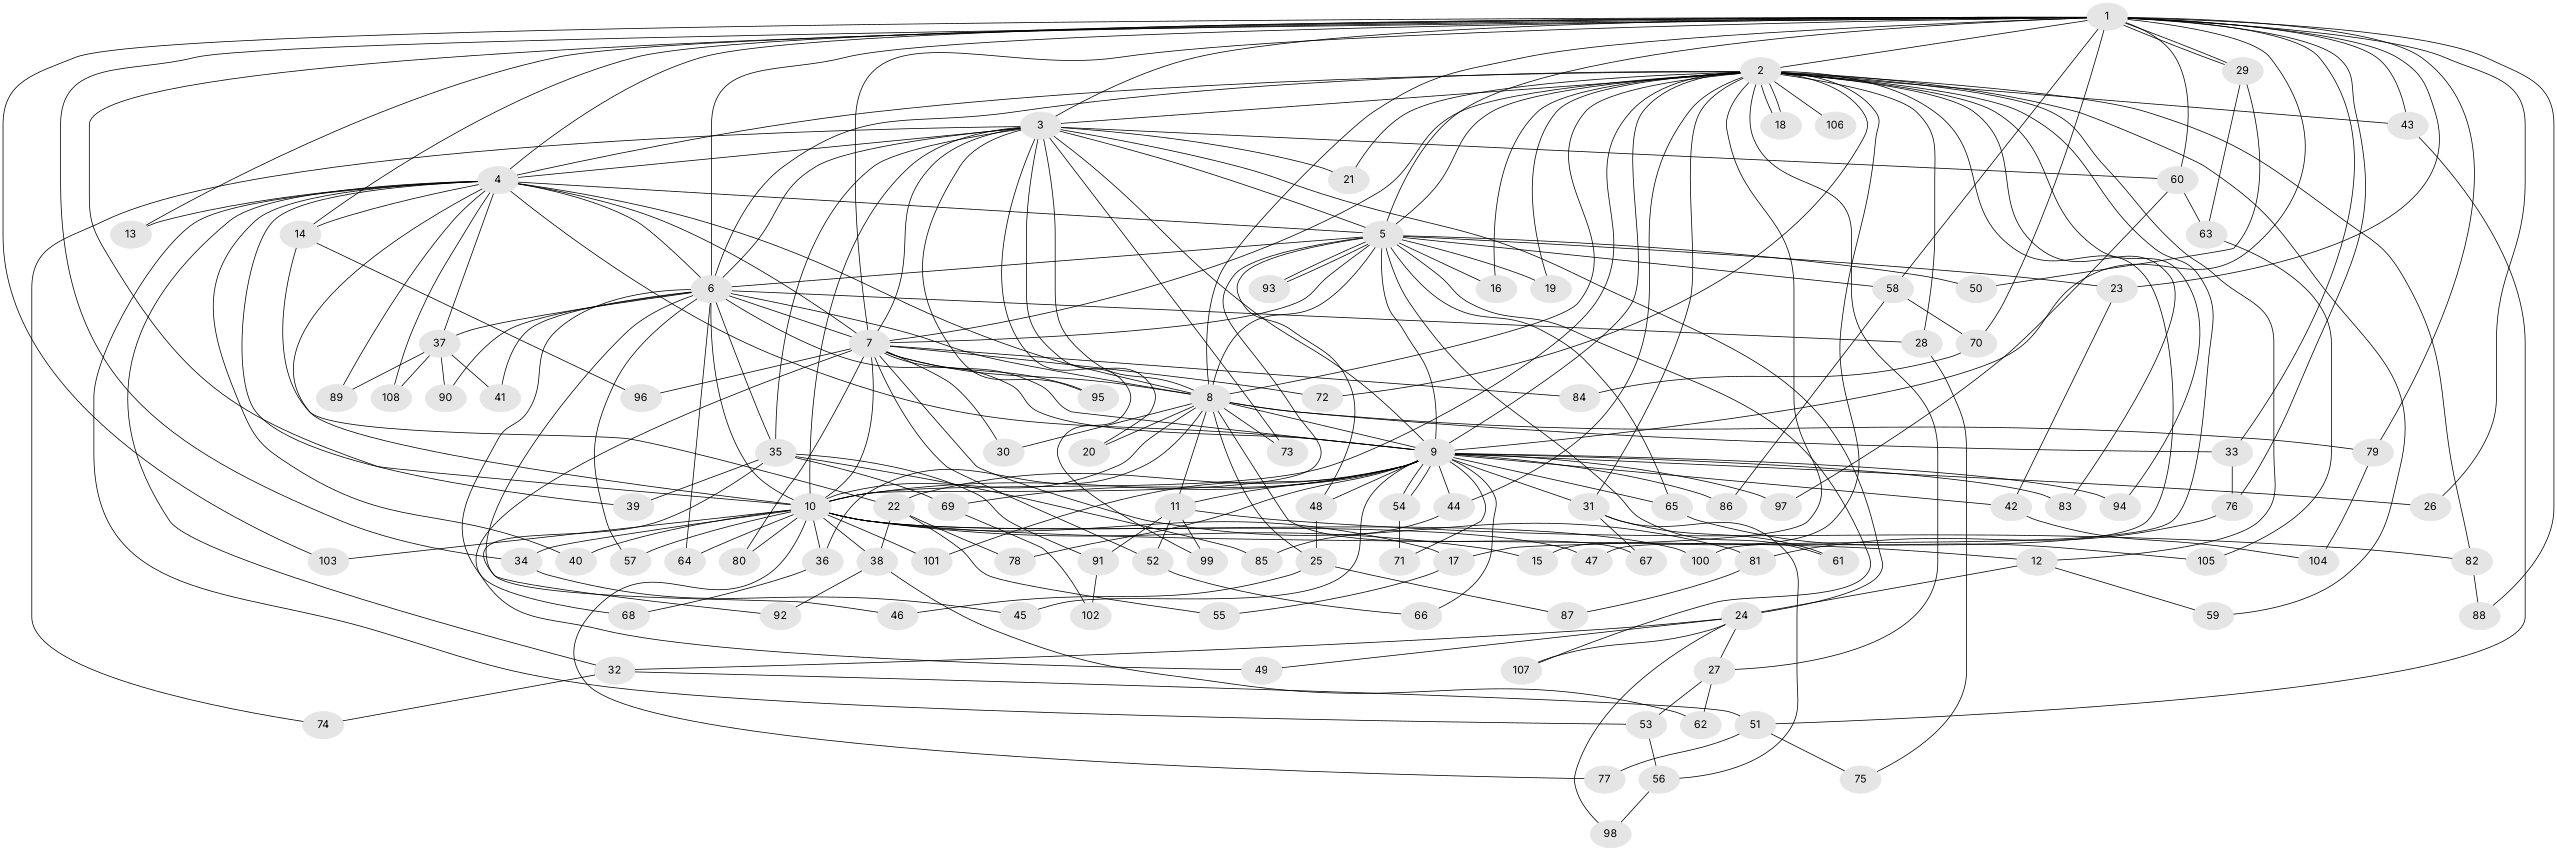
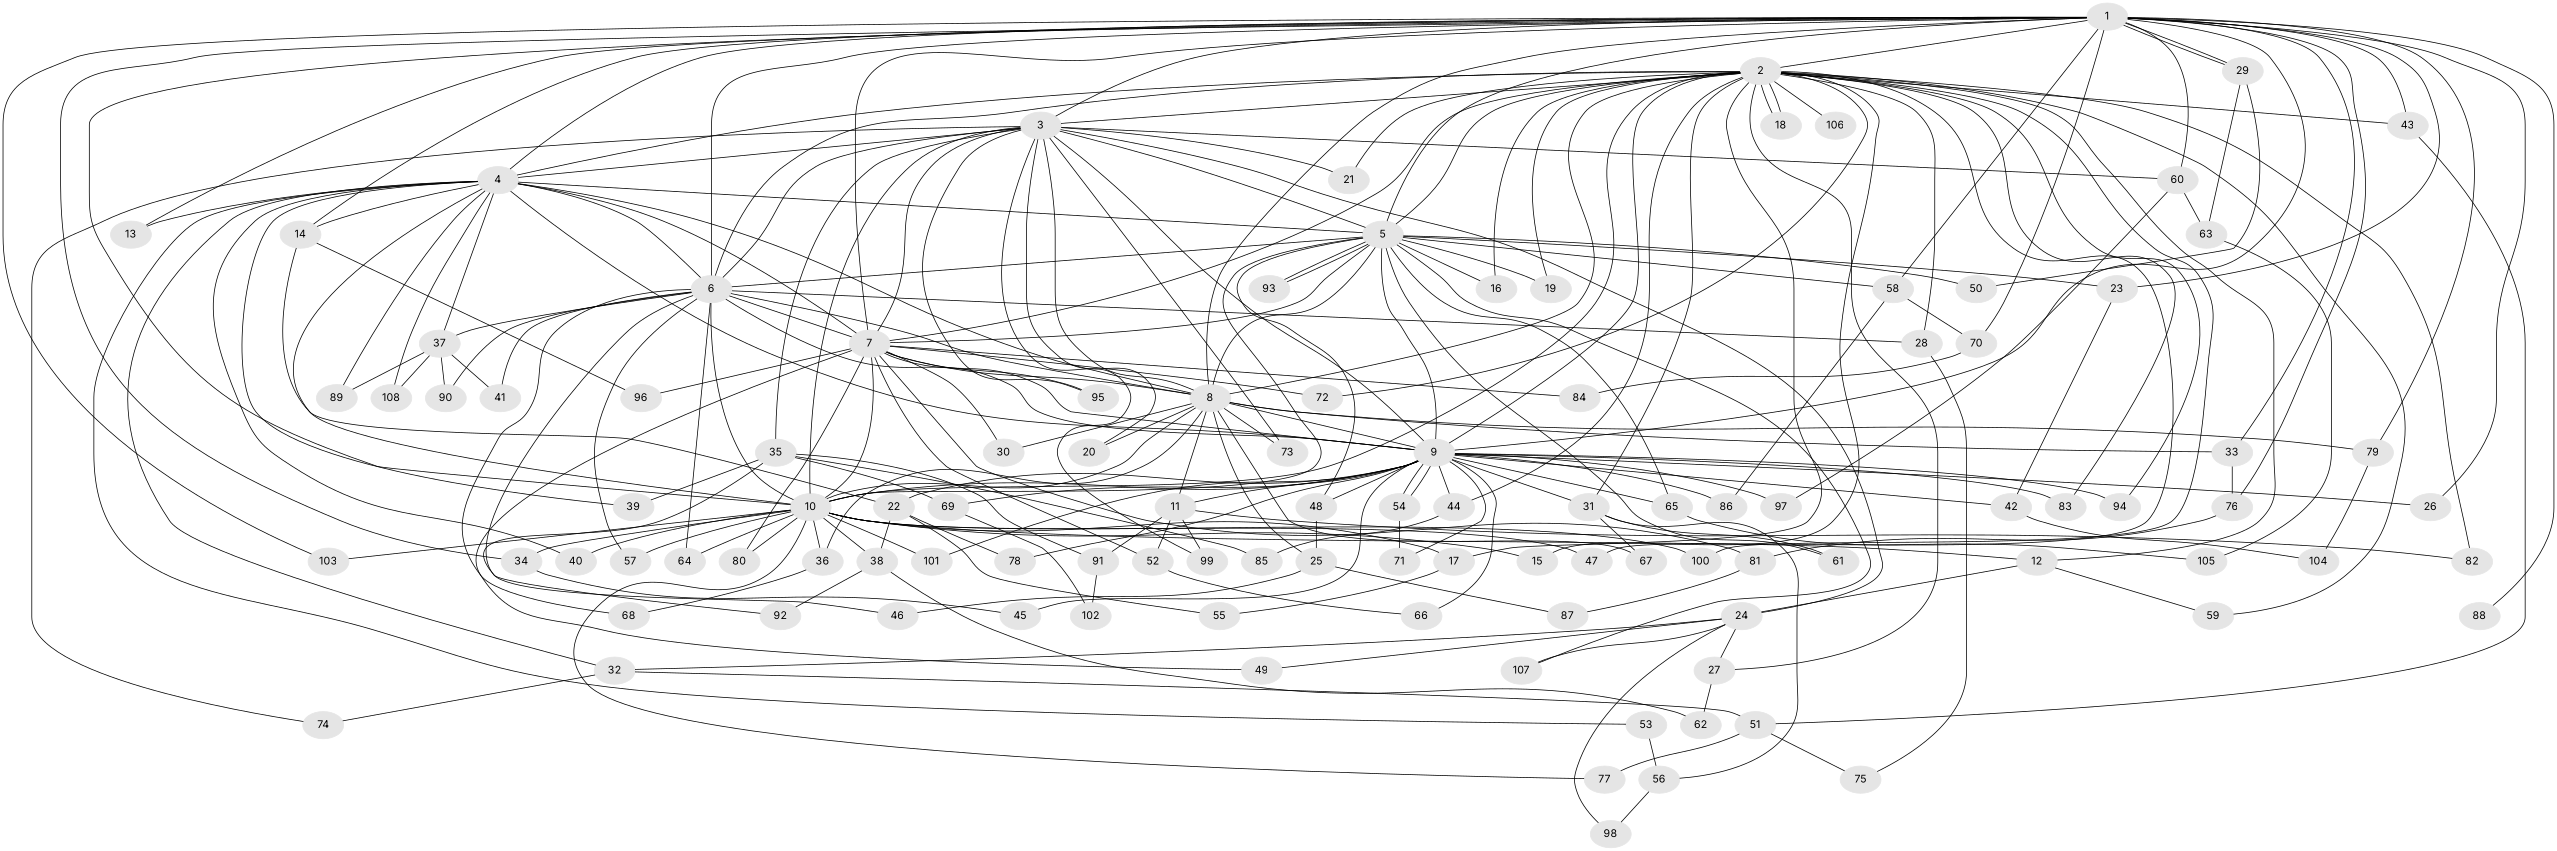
(741, 368) -> none
(2476, 589) -> none
(1680, 698) -> none
